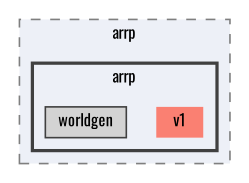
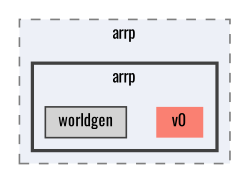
(180, 122) -> (180, 122)
